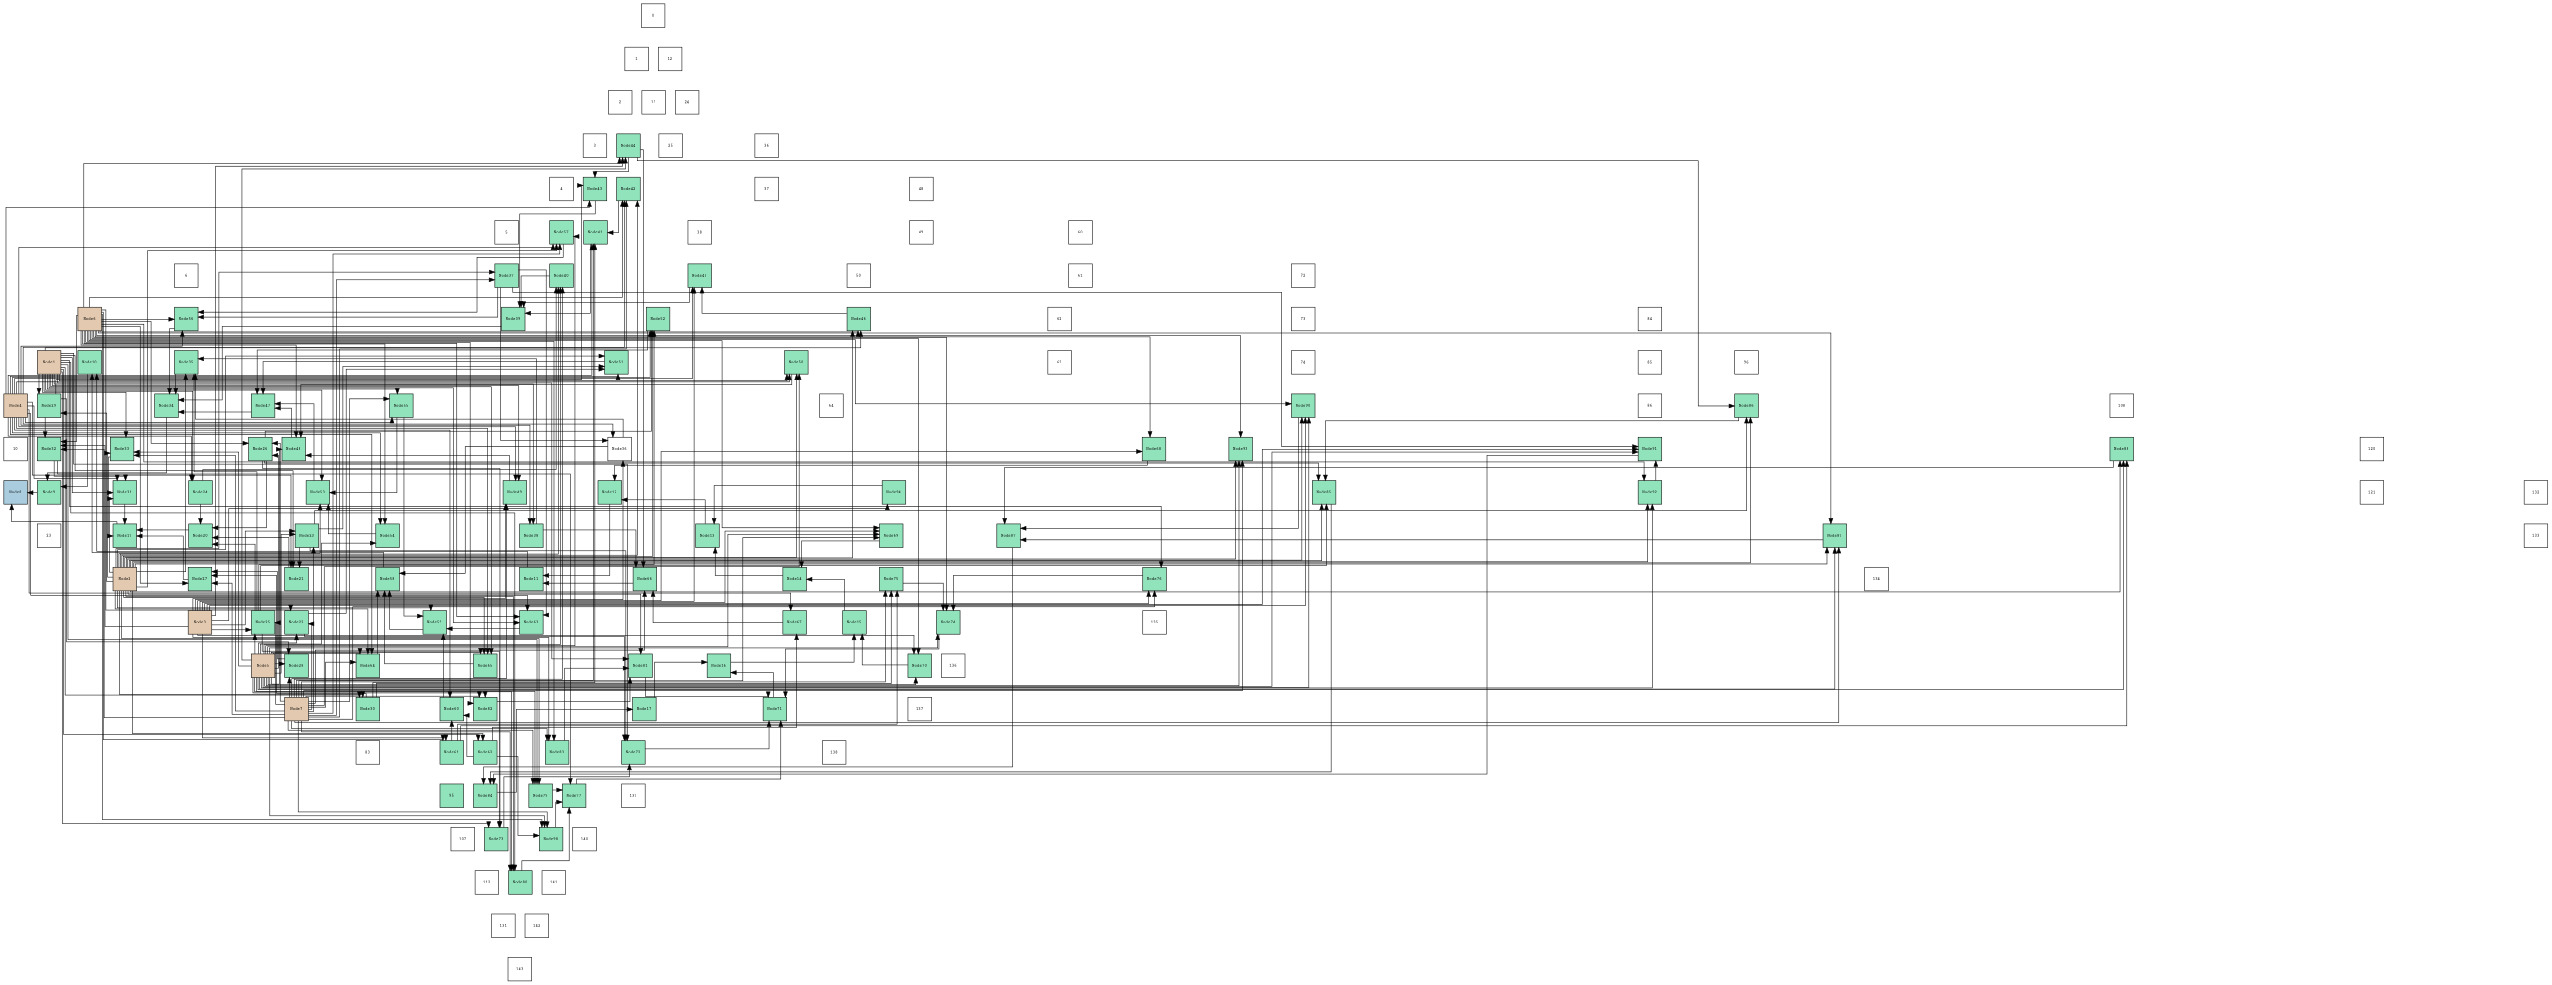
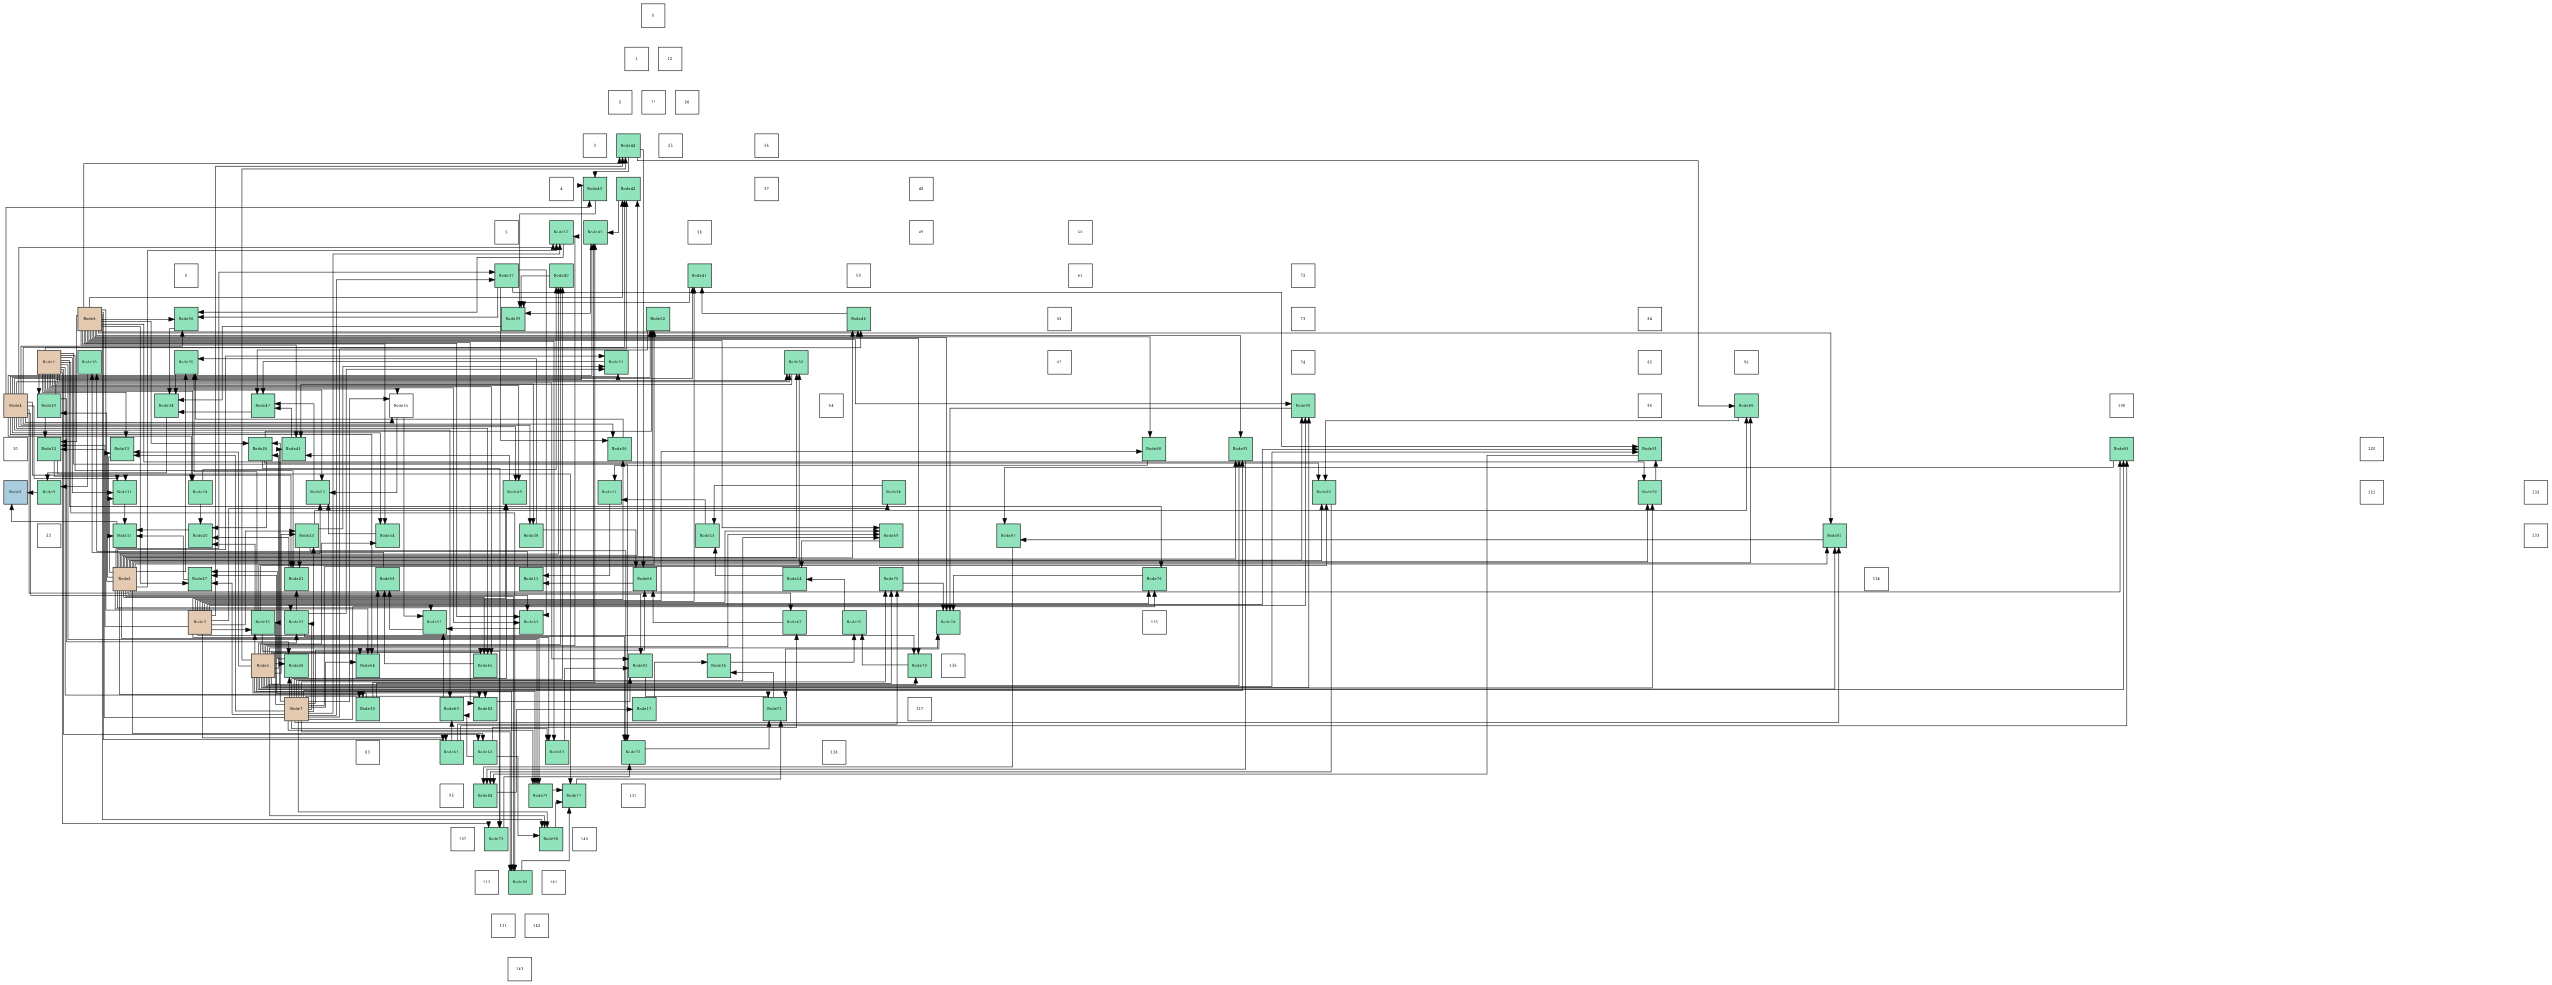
(401, 406) -> (401, 406)
(620, 449) -> (620, 449)
(465, 485) -> none
(1218, 528) -> (1022, 408)
none -> (297, 603)
none -> (1246, 757)
(452, 796) -> (452, 796)
